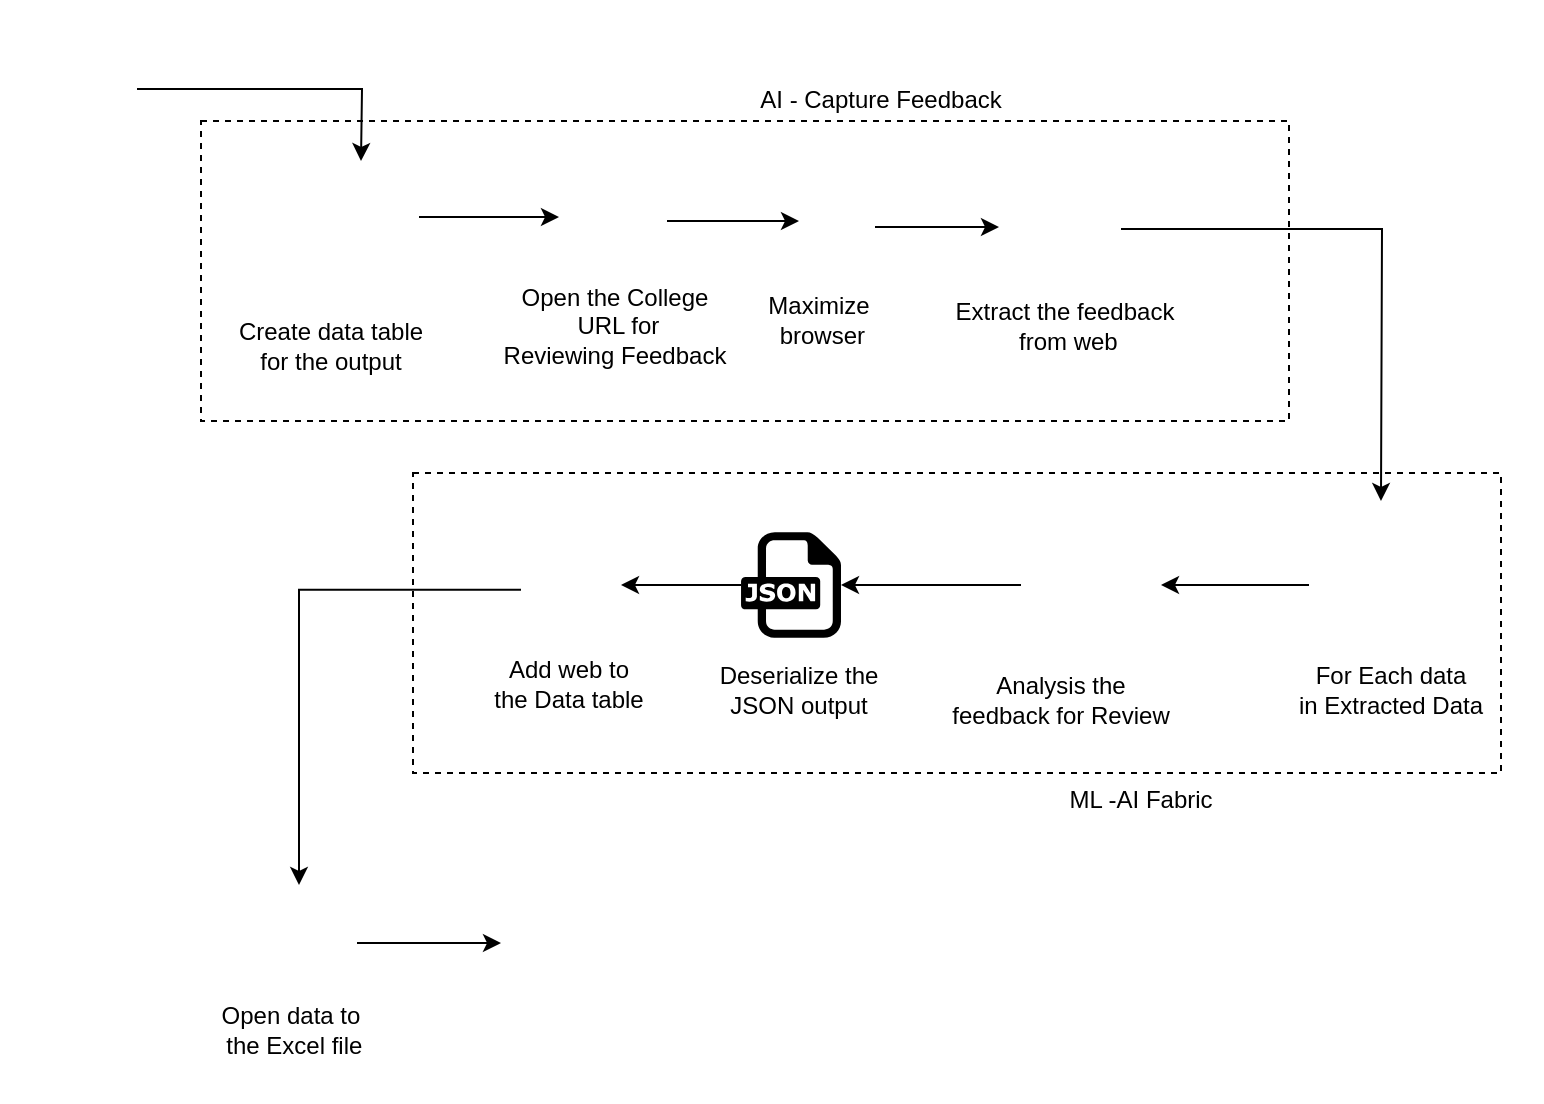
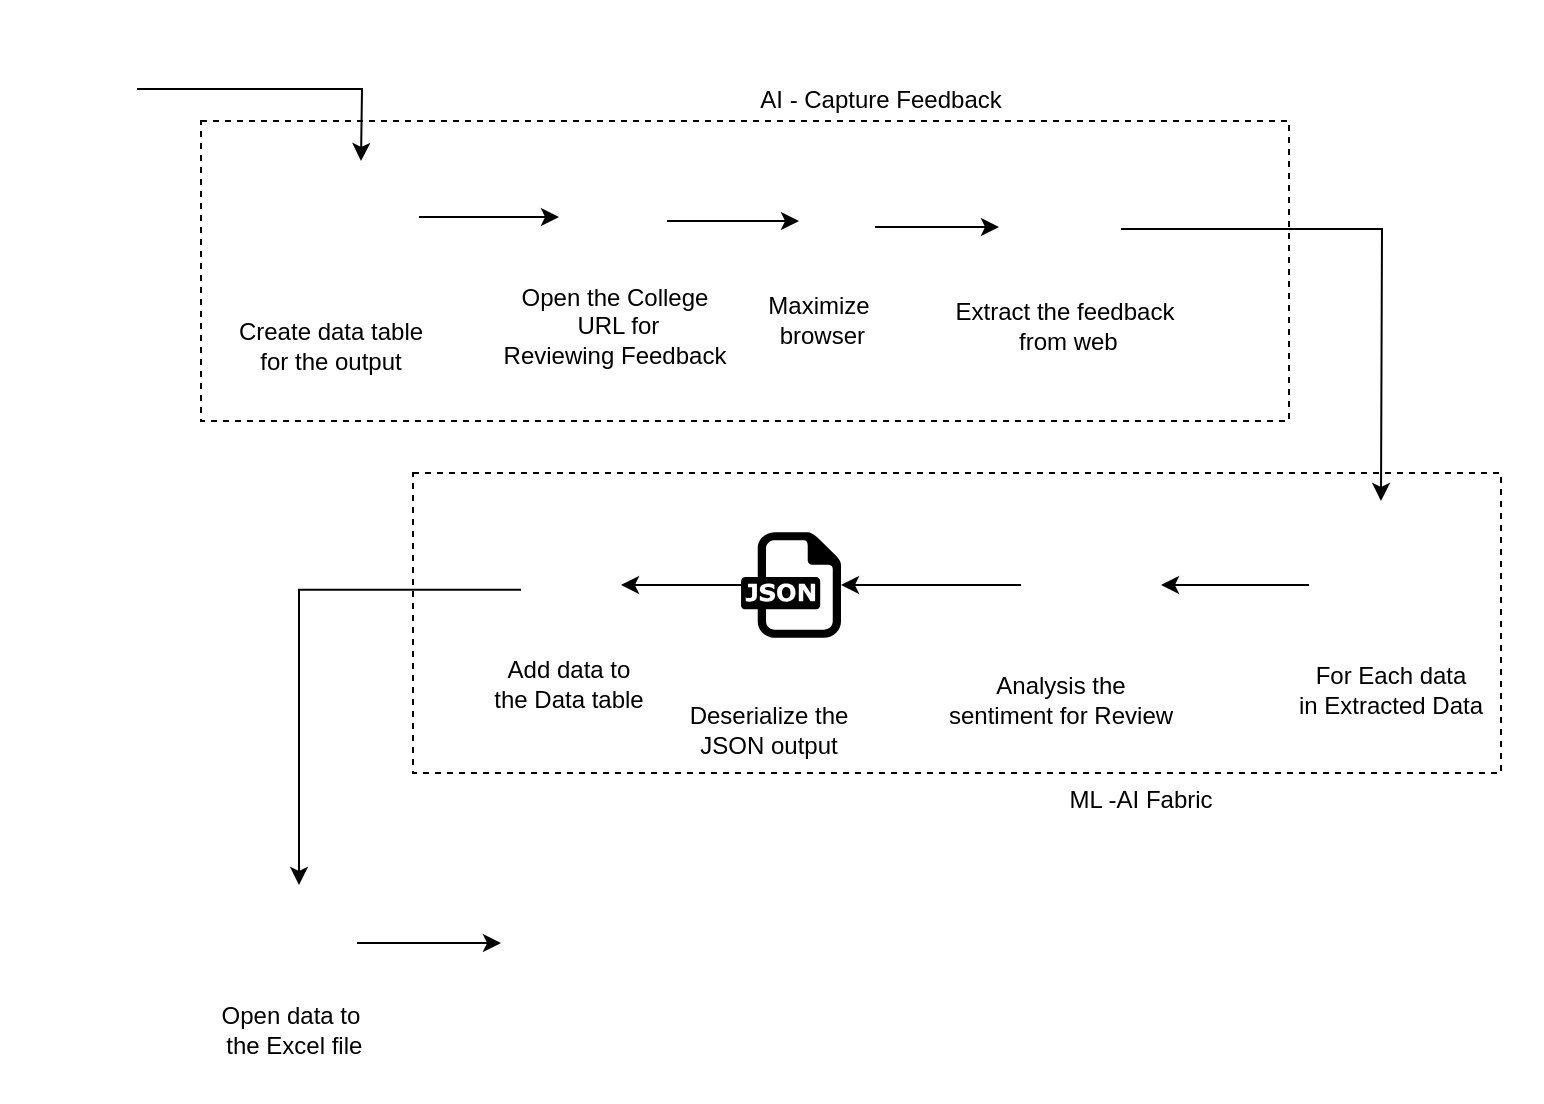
(570, 685) -> (570, 685)
(799, 691) -> (769, 731)
(1062, 701) -> (1062, 701)
